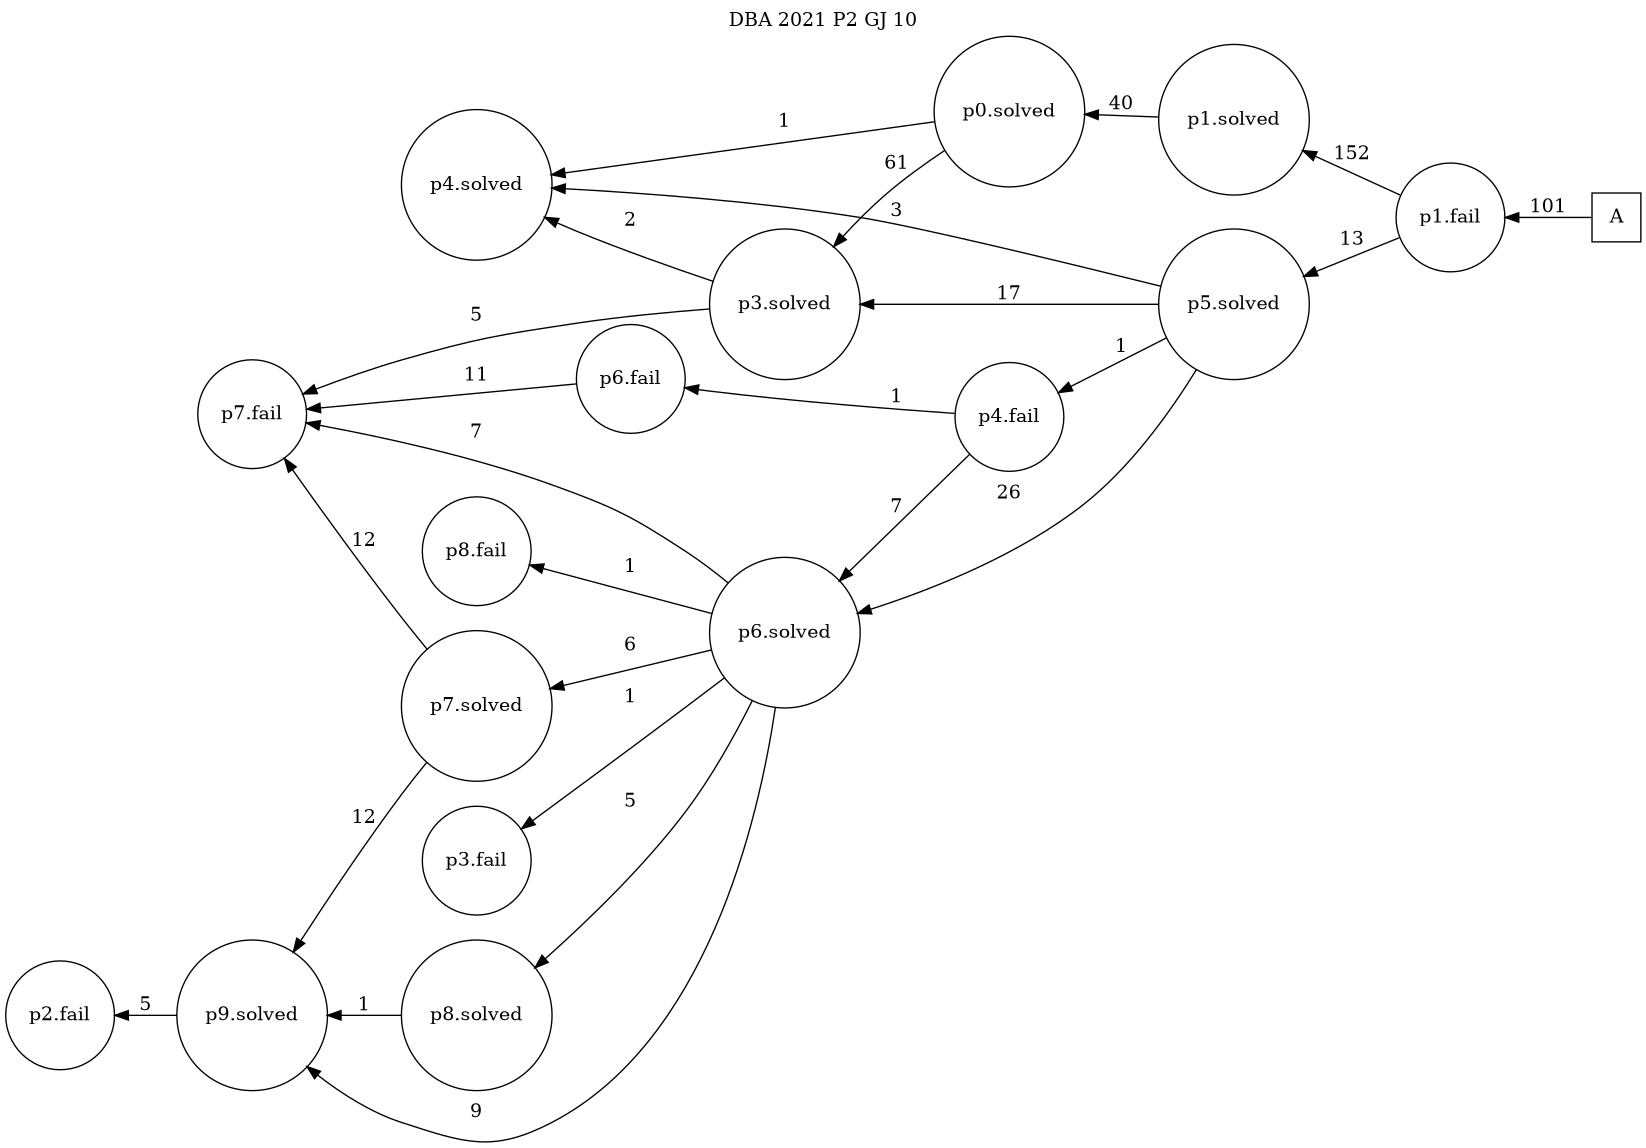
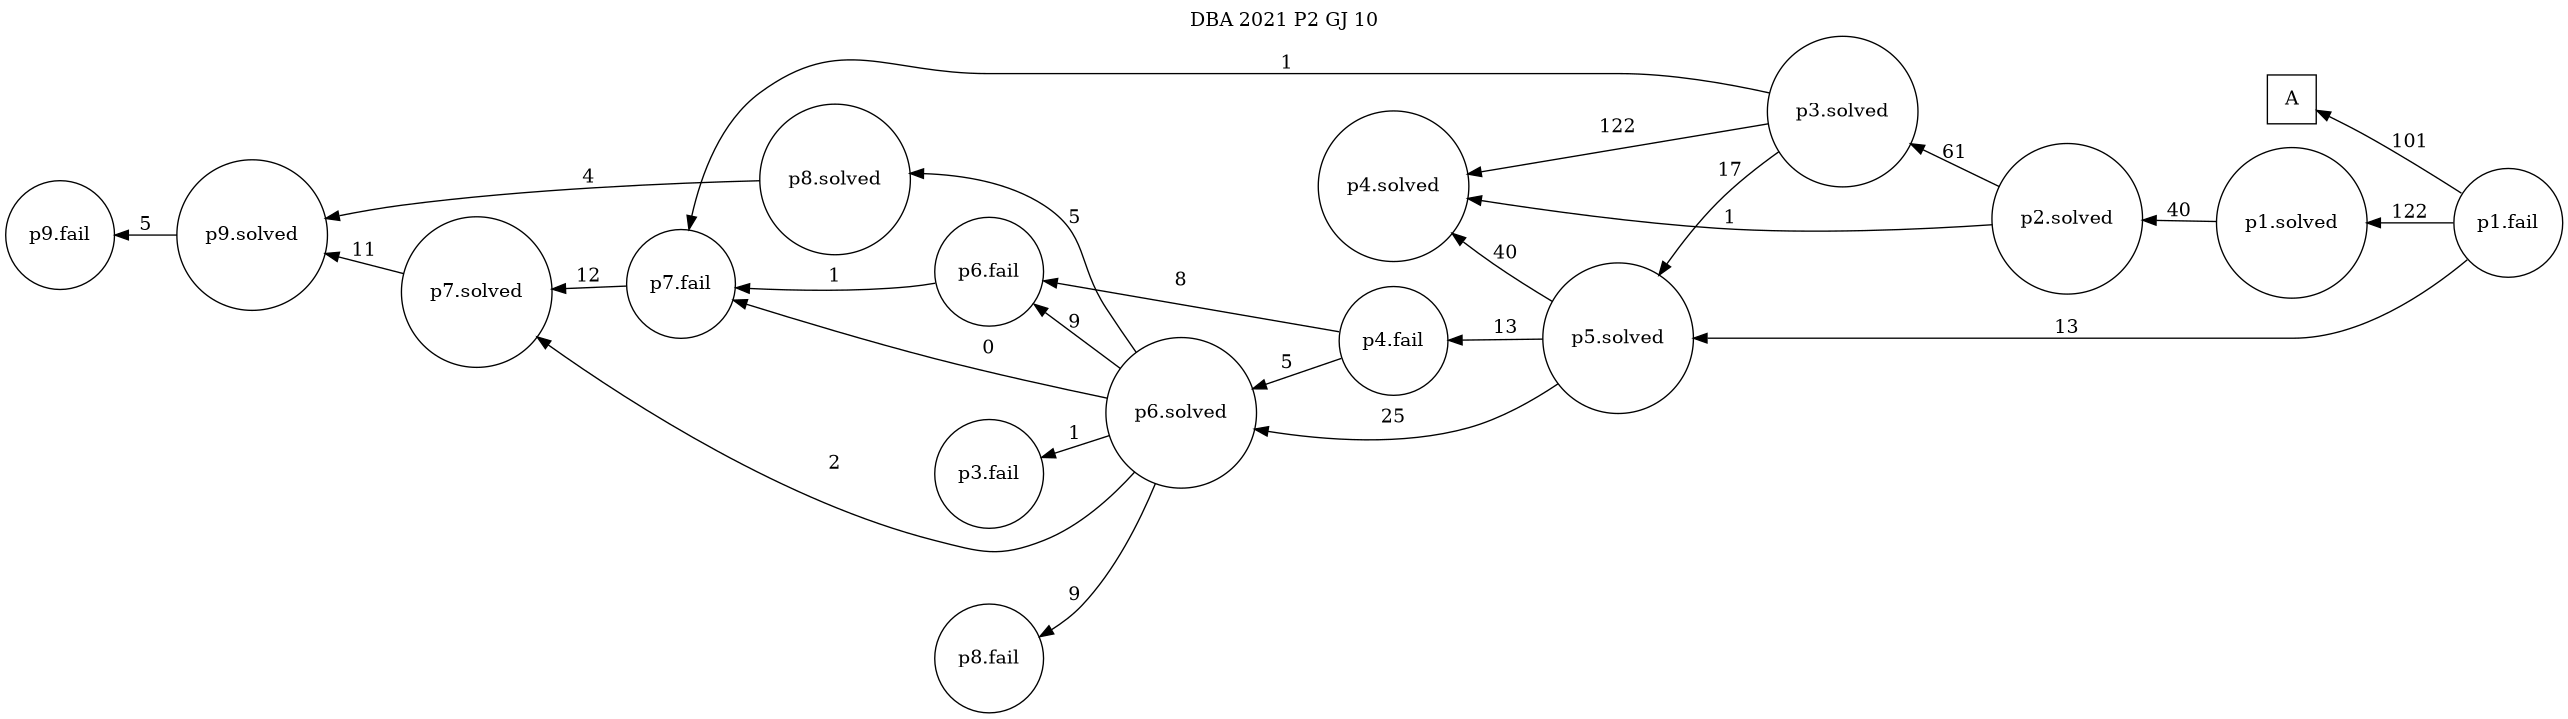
(1009, 112) -> (2067, 219)
(1352, 154) -> (2410, 213)
(897, 211) -> (1506, 253)
(1555, 217) -> (2396, 153)
(631, 221) -> (1618, 127)
(1016, 304) -> (1718, 202)
(477, 316) -> (1287, 63)
(1122, 347) -> (1506, 328)
(477, 376) -> (835, 276)
(897, 397) -> (1181, 281)
(477, 433) -> (989, 348)
(1009, 494) -> (1394, 418)
(897, 507) -> (1287, 363)
(358, 561) -> (596, 287)
(631, 567) -> (1075, 595)
(631, 646) -> (835, 464)
(364, 818) -> (364, 251)
(364, 1005) -> (589, 177)
(60, 1015) -> (60, 235)
(642, 1048) -> (1083, 341)
